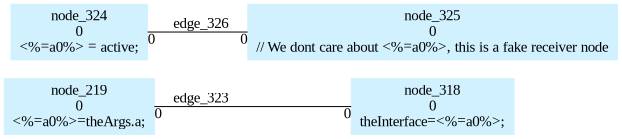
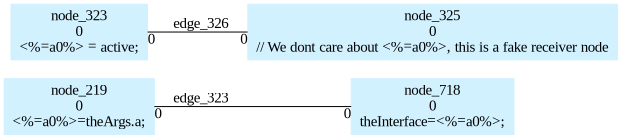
(79, 32) -> (79, 32)
(433, 107) -> (433, 107)
